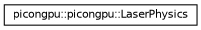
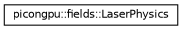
(101, 15) -> (91, 15)
